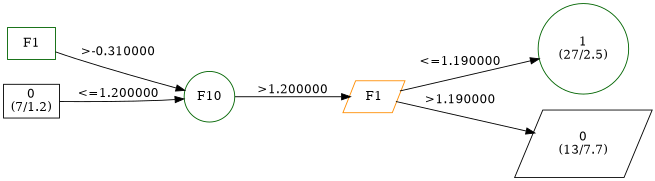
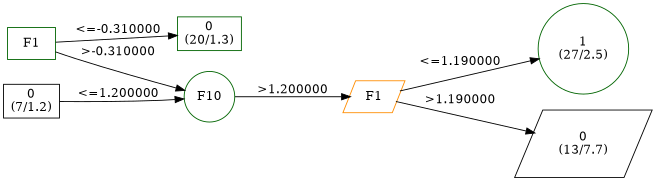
none -> (209, 34)
